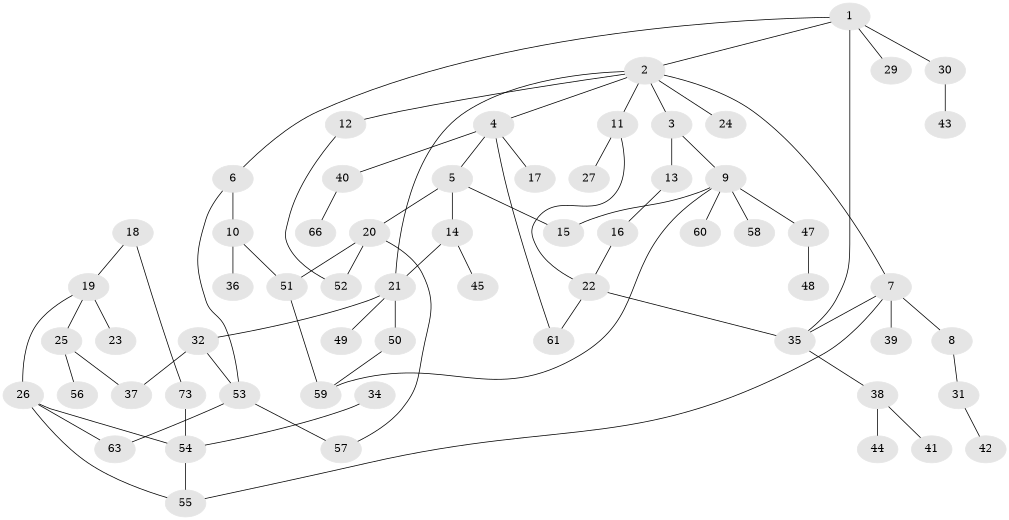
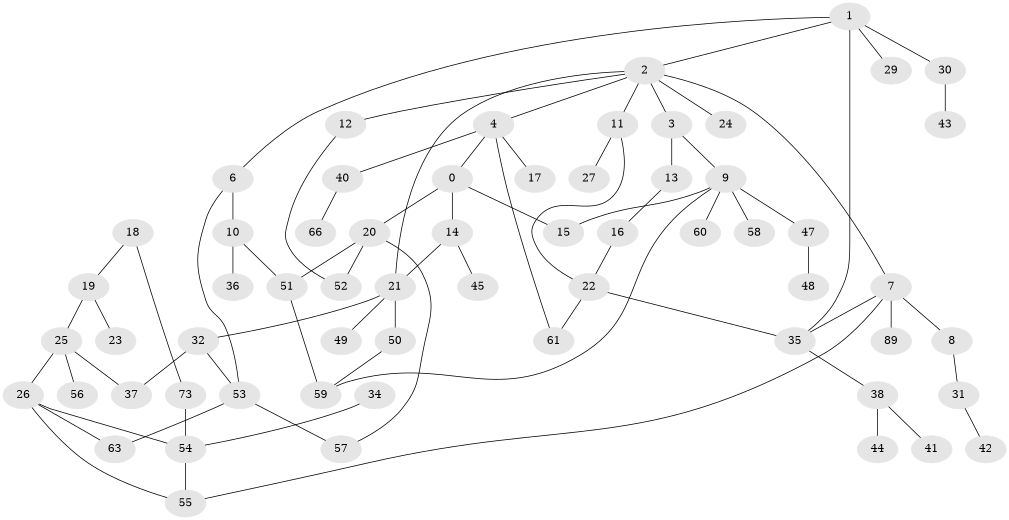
(452, 179) -> (452, 179)
(33, 330) -> (42, 368)
(891, 341) -> (891, 341)
